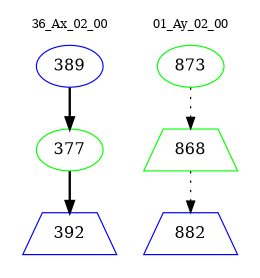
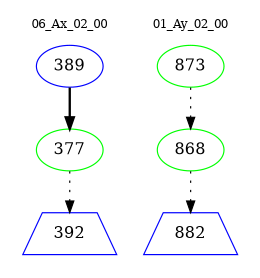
(70, 25) -> (70, 25)
(191, 150) -> (191, 150)
(70, 186) -> (70, 186)
